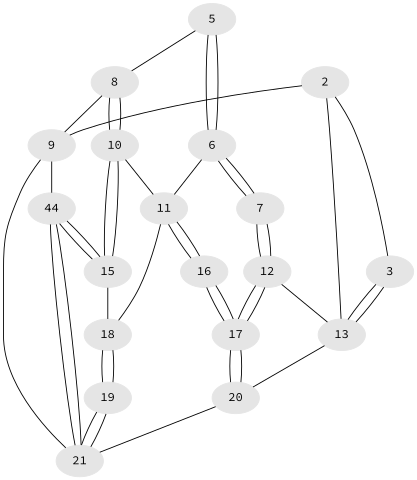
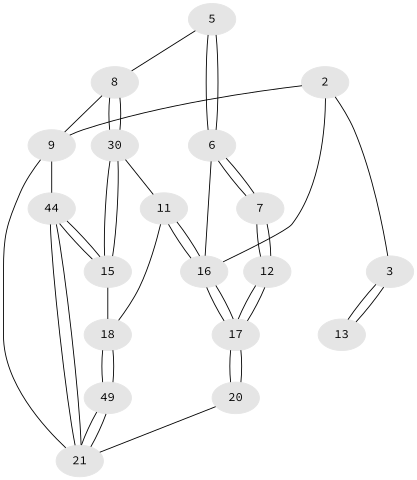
(115, 145) -> (115, 145)
(188, 177) -> (208, 209)
(335, 208) -> (306, 201)
(305, 303) -> none
(289, 366) -> none
(108, 398) -> (108, 398)
